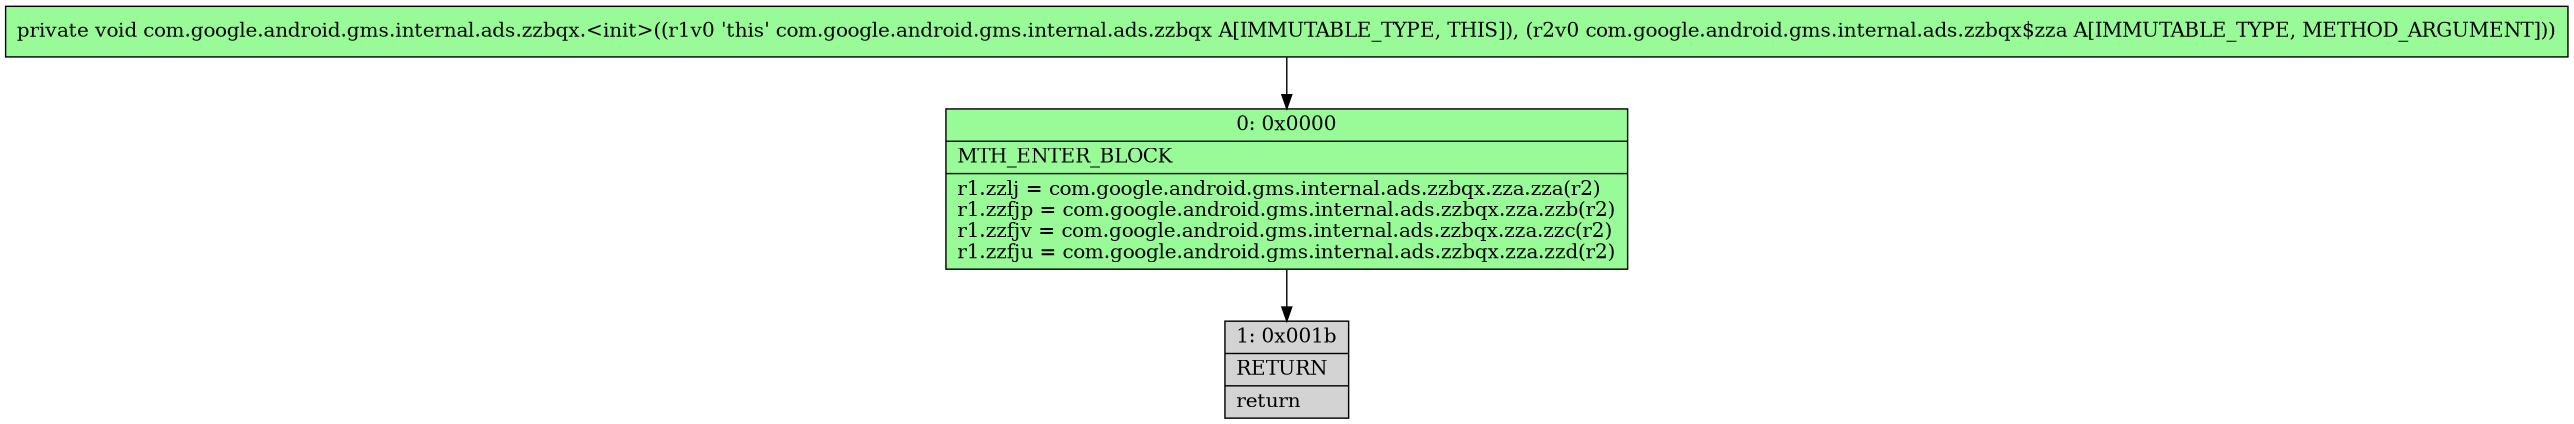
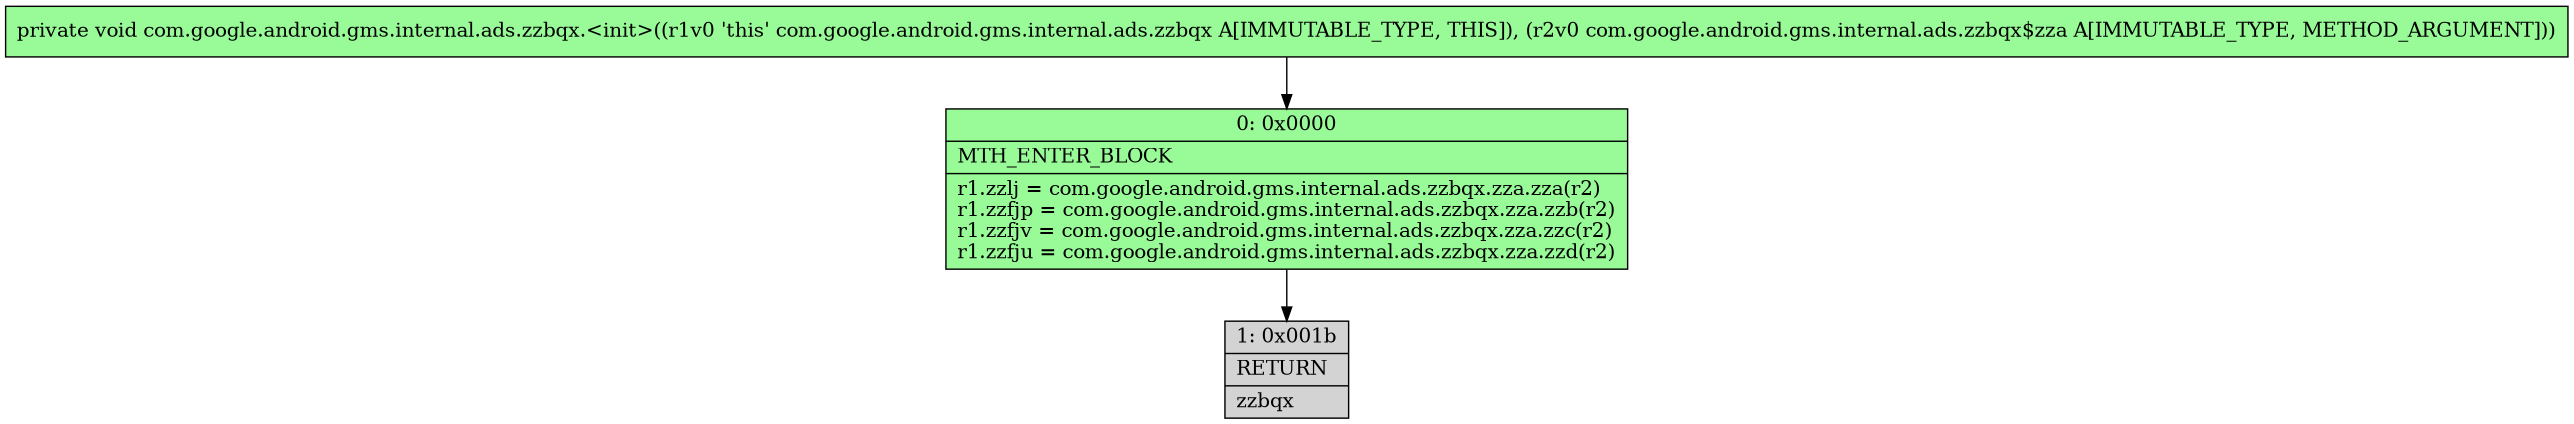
(1269, 401) -> (1266, 401)
